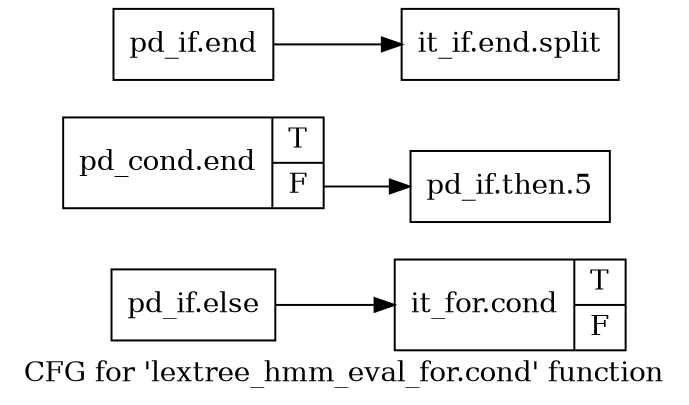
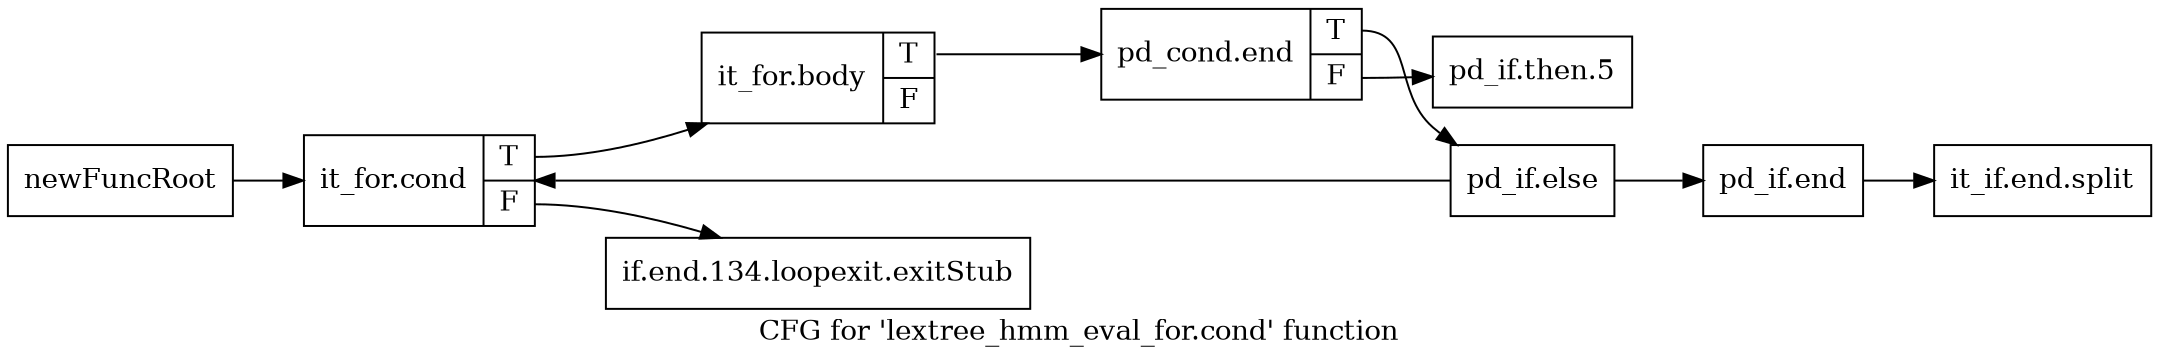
none -> (1402, 66)
none -> (818, 78)
none -> (120, 181)
none -> (1649, 181)
none -> (818, 273)
